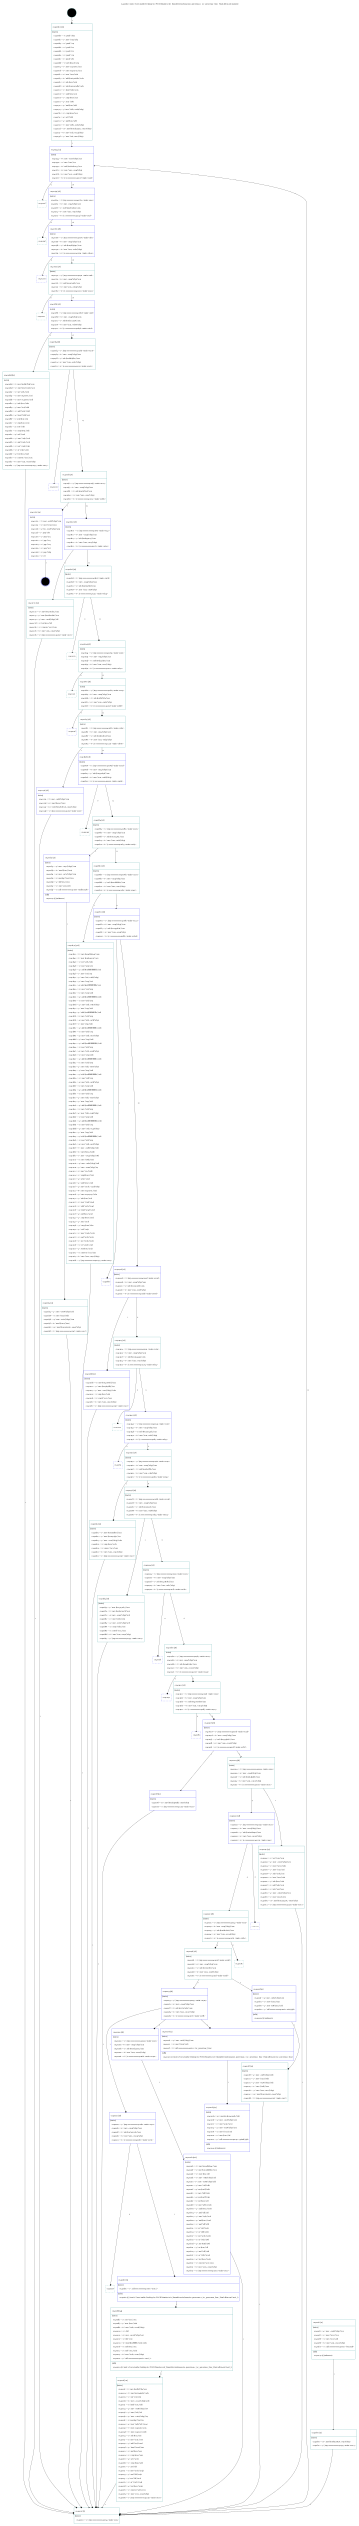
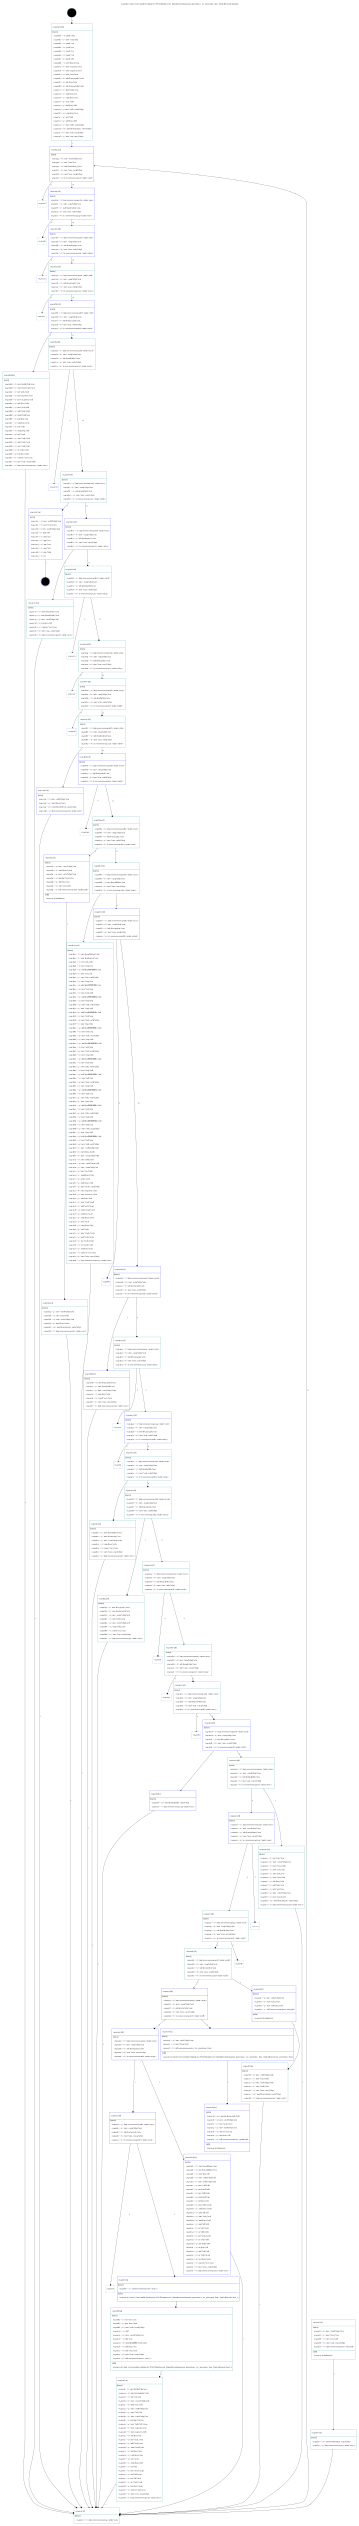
(107, 2043) -> (134, 2085)
